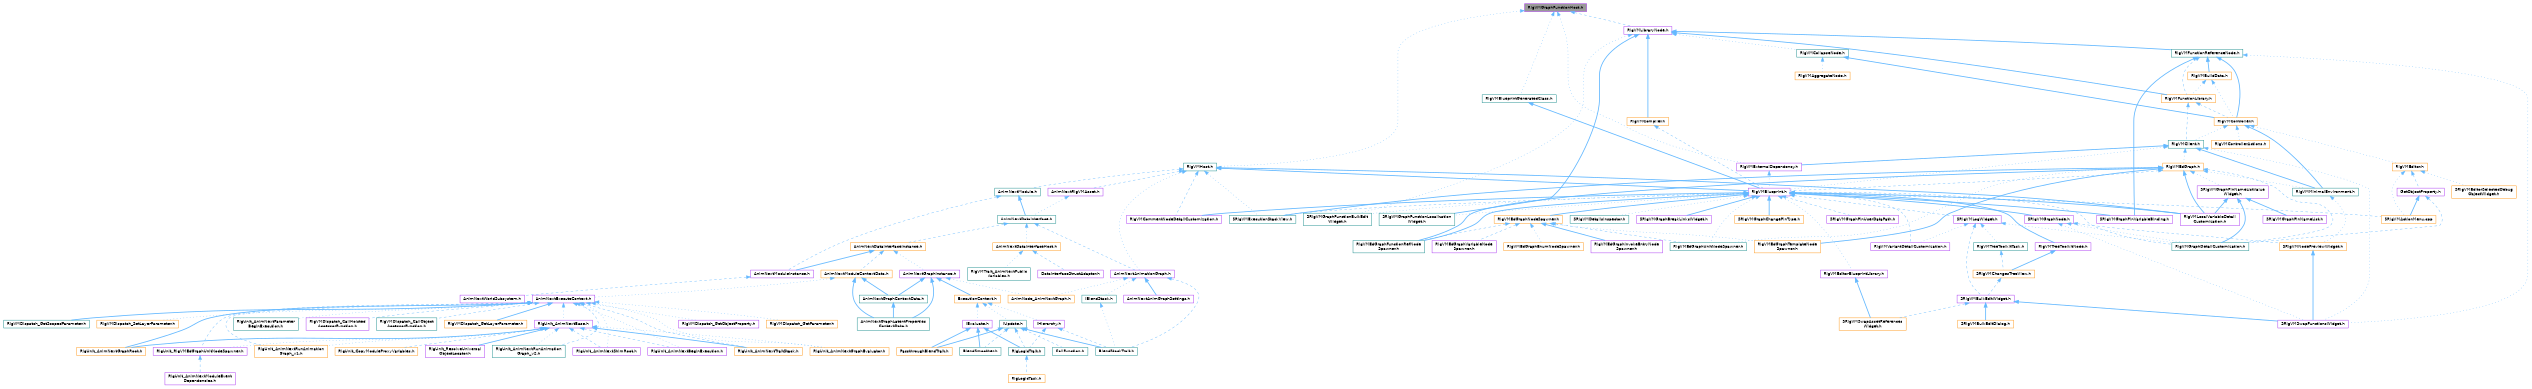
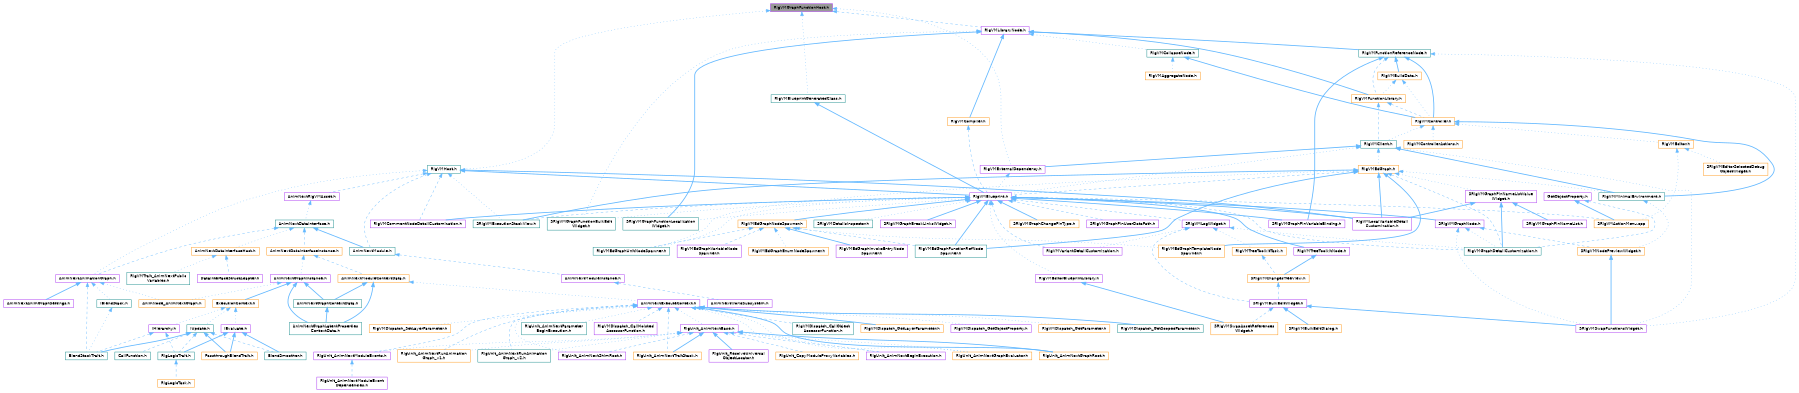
(2416, 181) -> none
(1023, 208) -> (340, 238)
(2001, 247) -> (1259, 251)
(833, 261) -> none
(200, 351) -> (352, 356)
